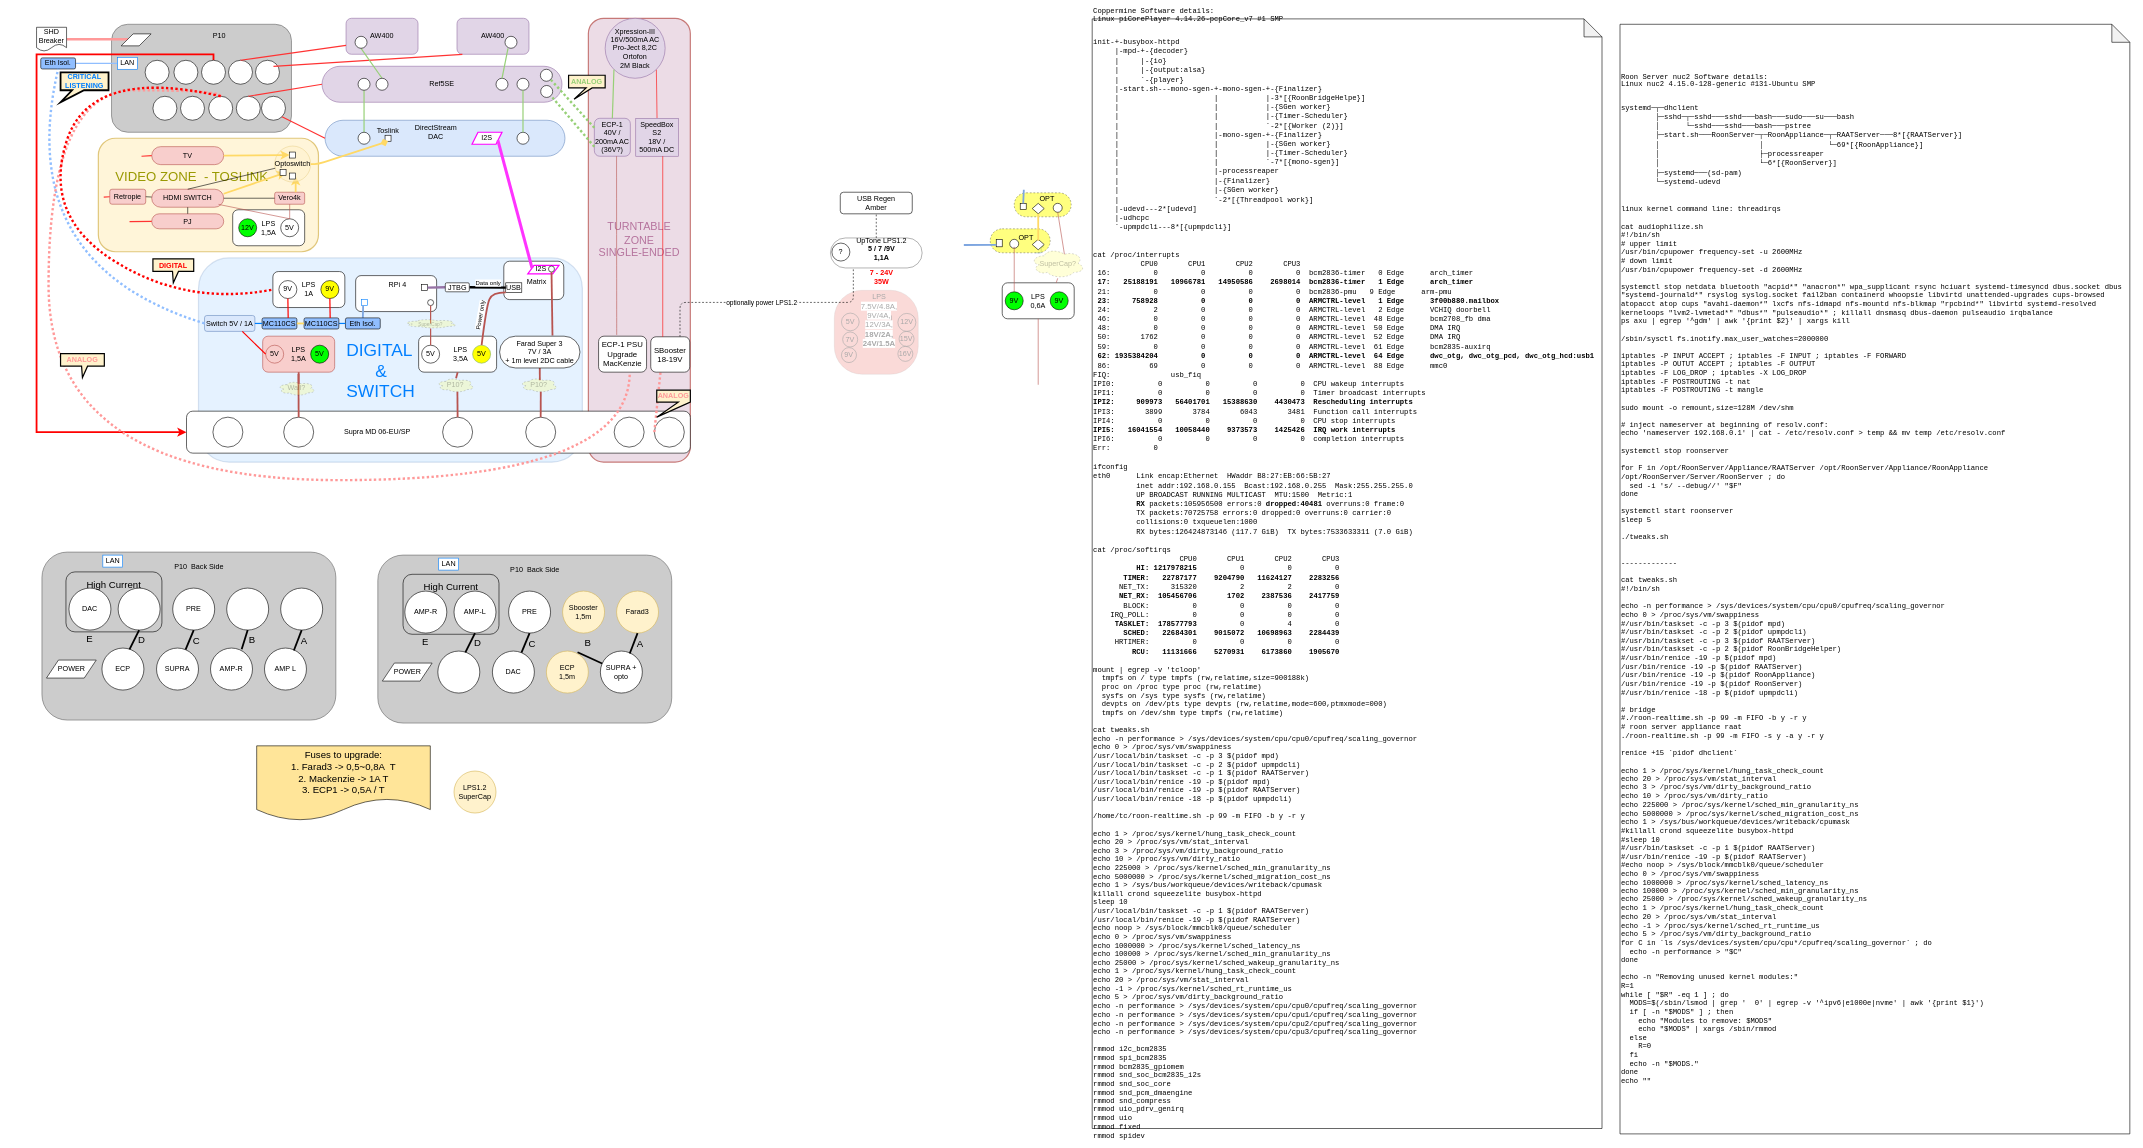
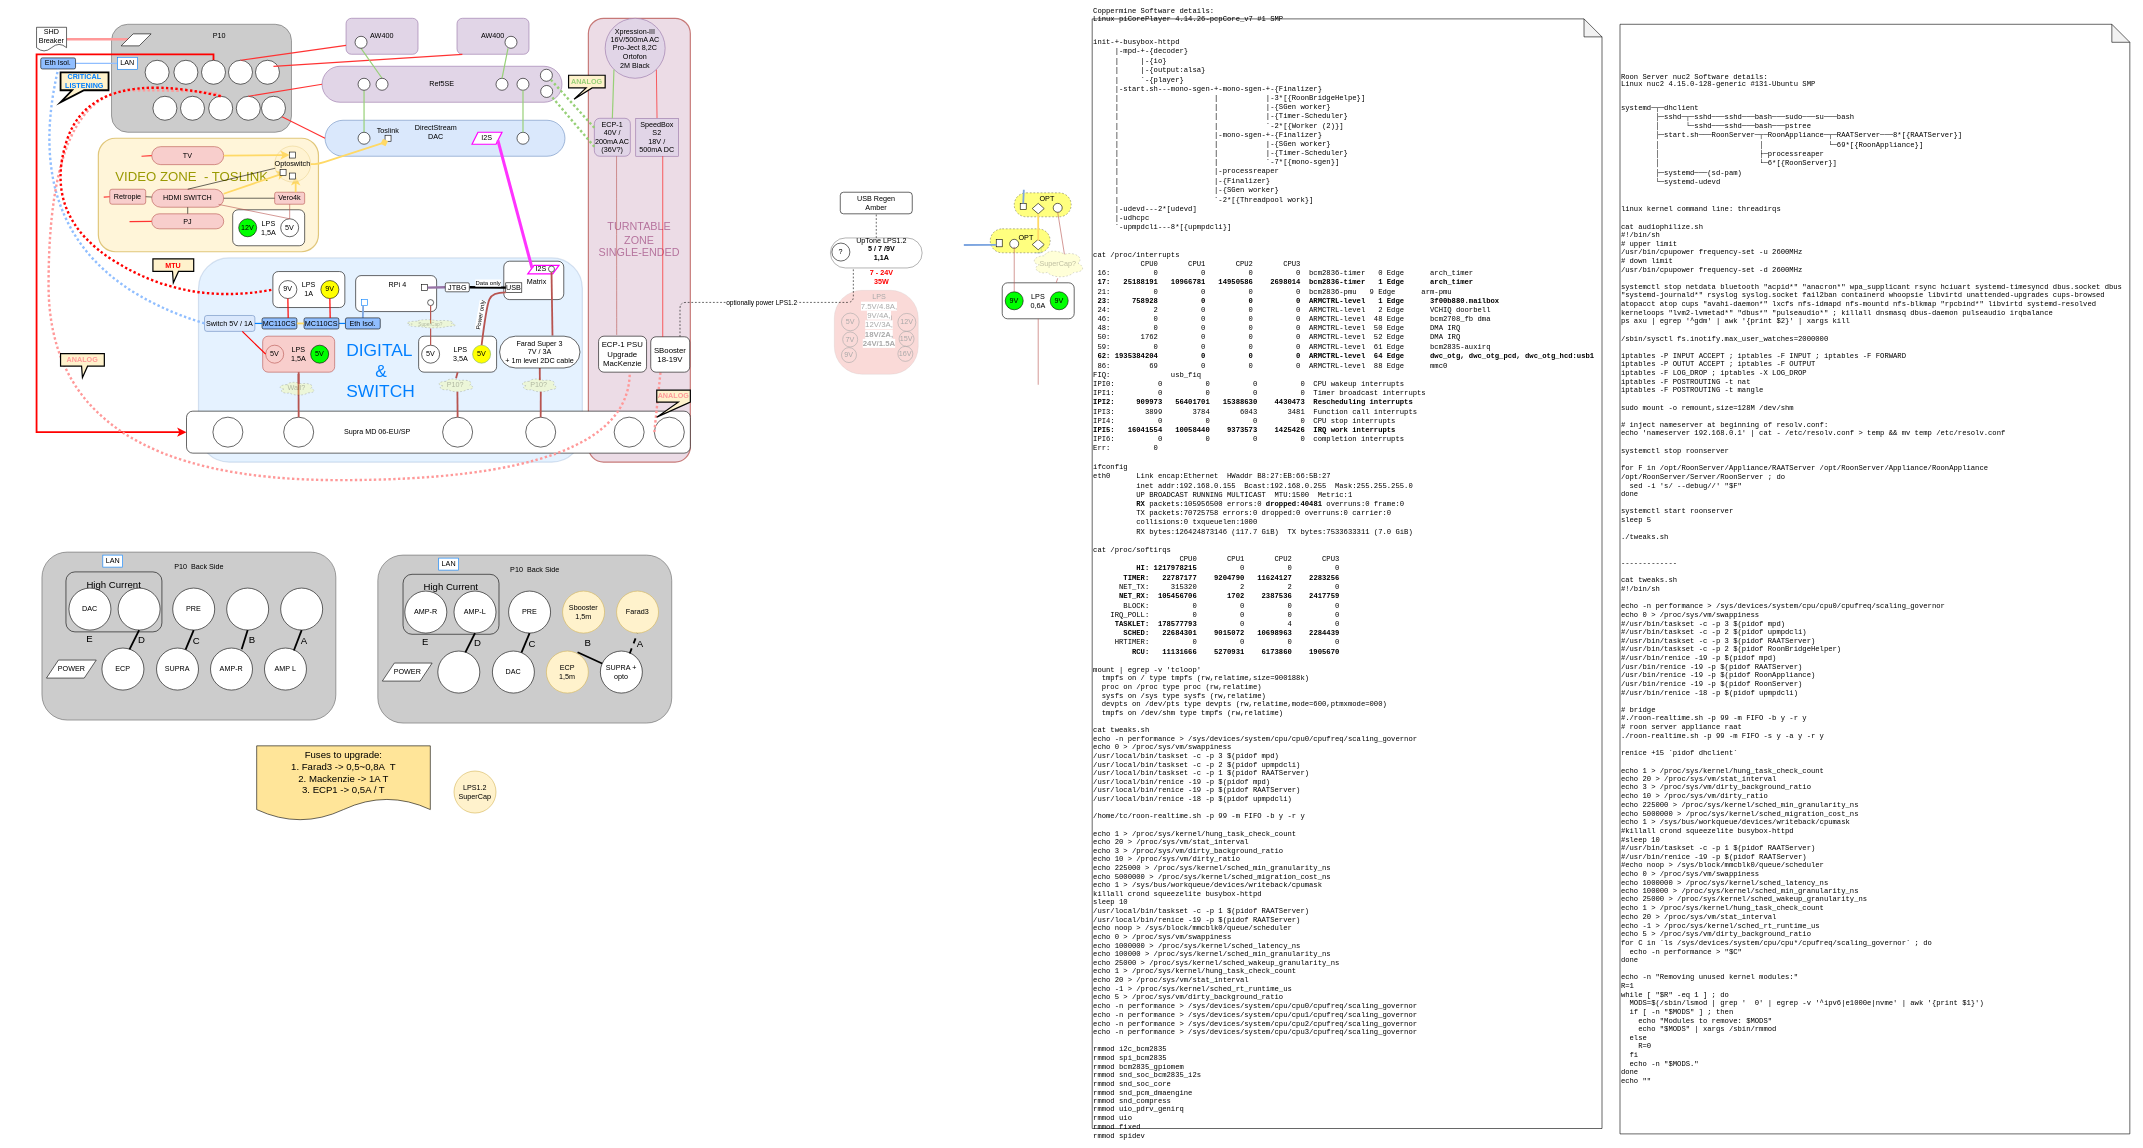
(173, 266) -> (173, 266)
(635, 641) -> (635, 641)
